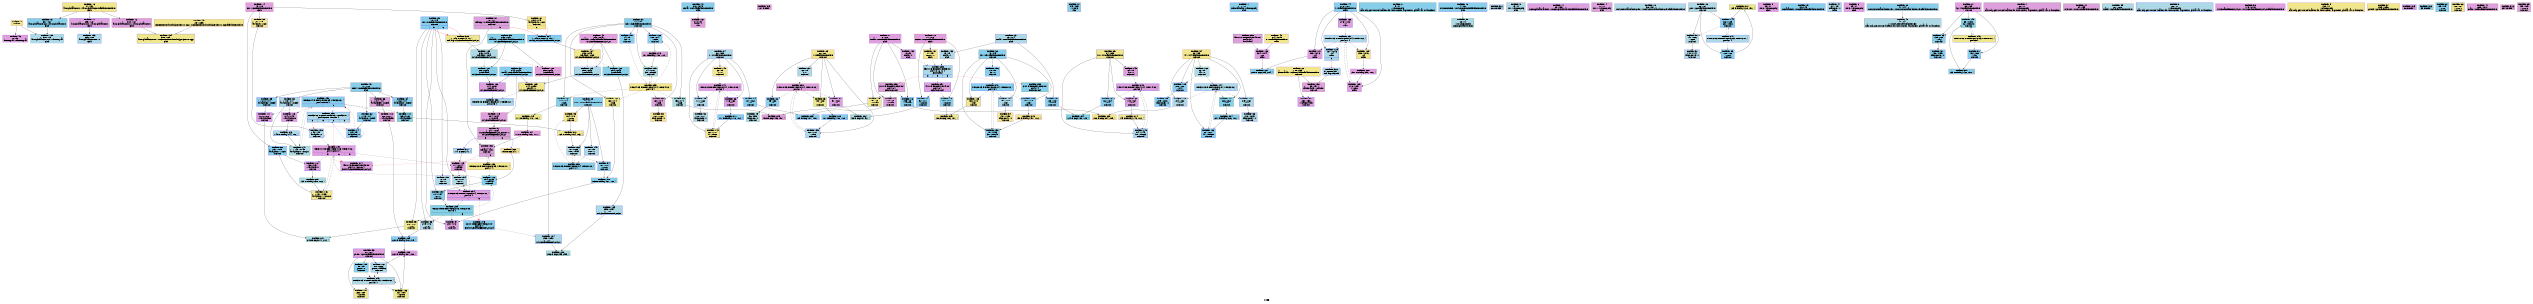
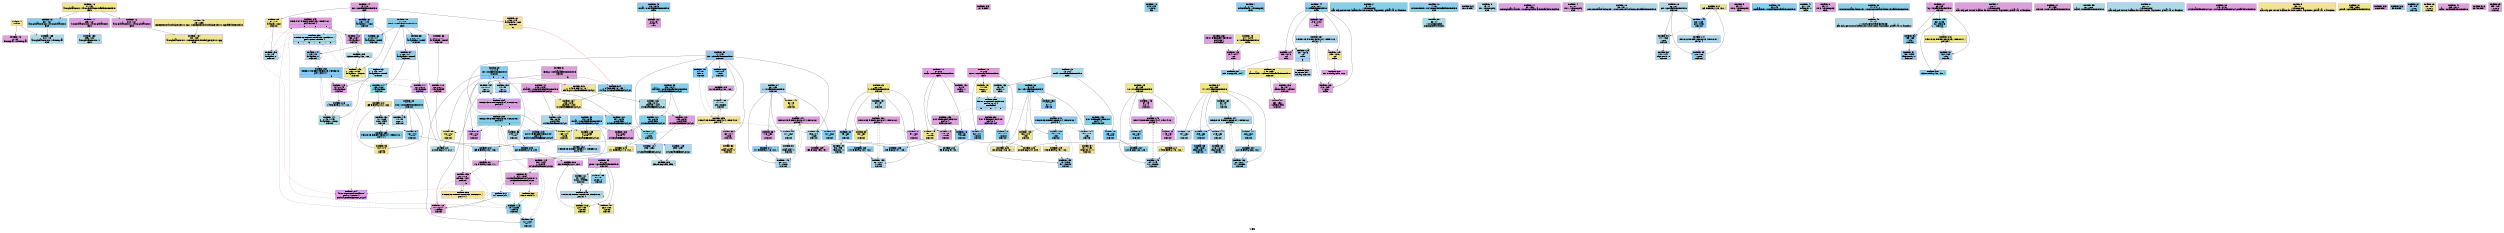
(1192, 79) -> (1216, 127)
(713, 133) -> (783, 163)
(526, 200) -> (486, 155)
